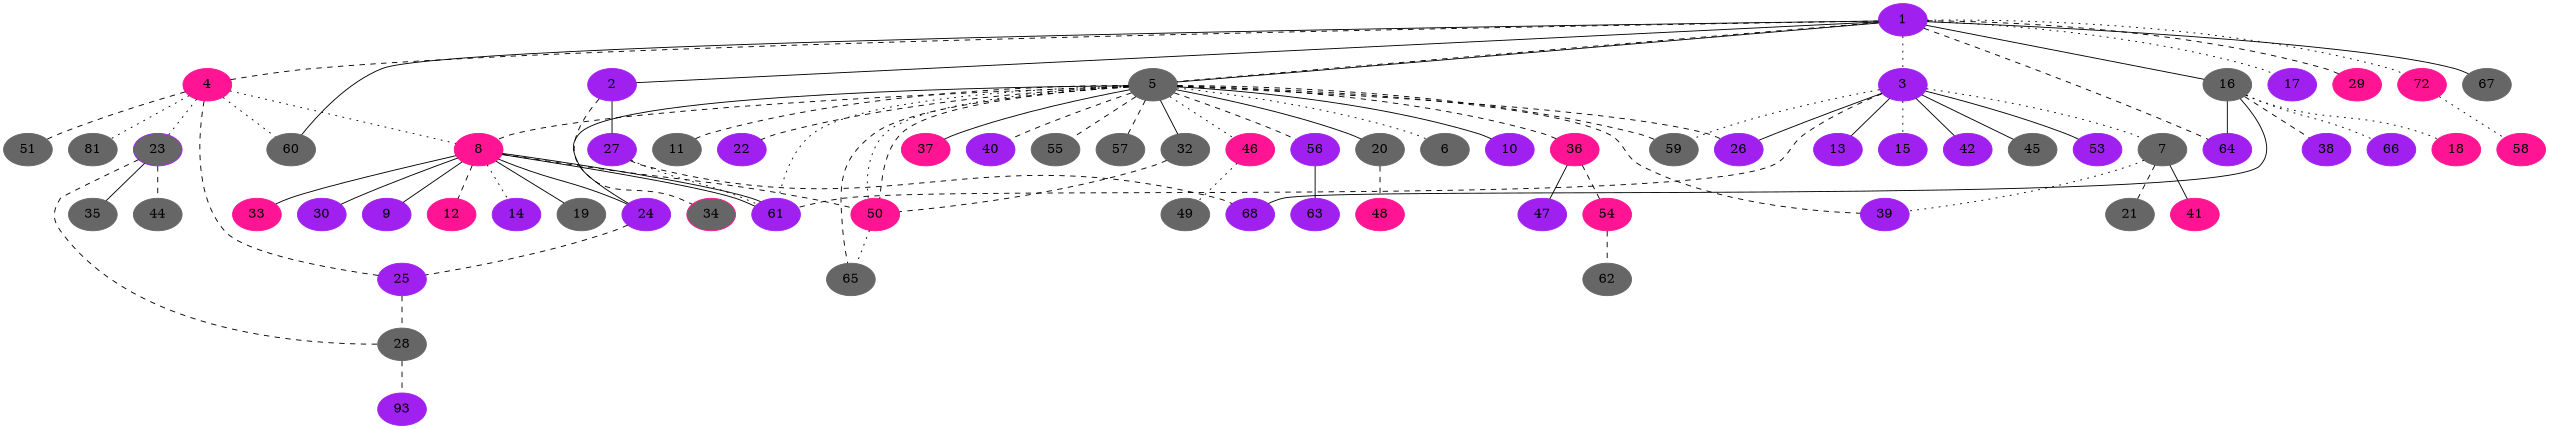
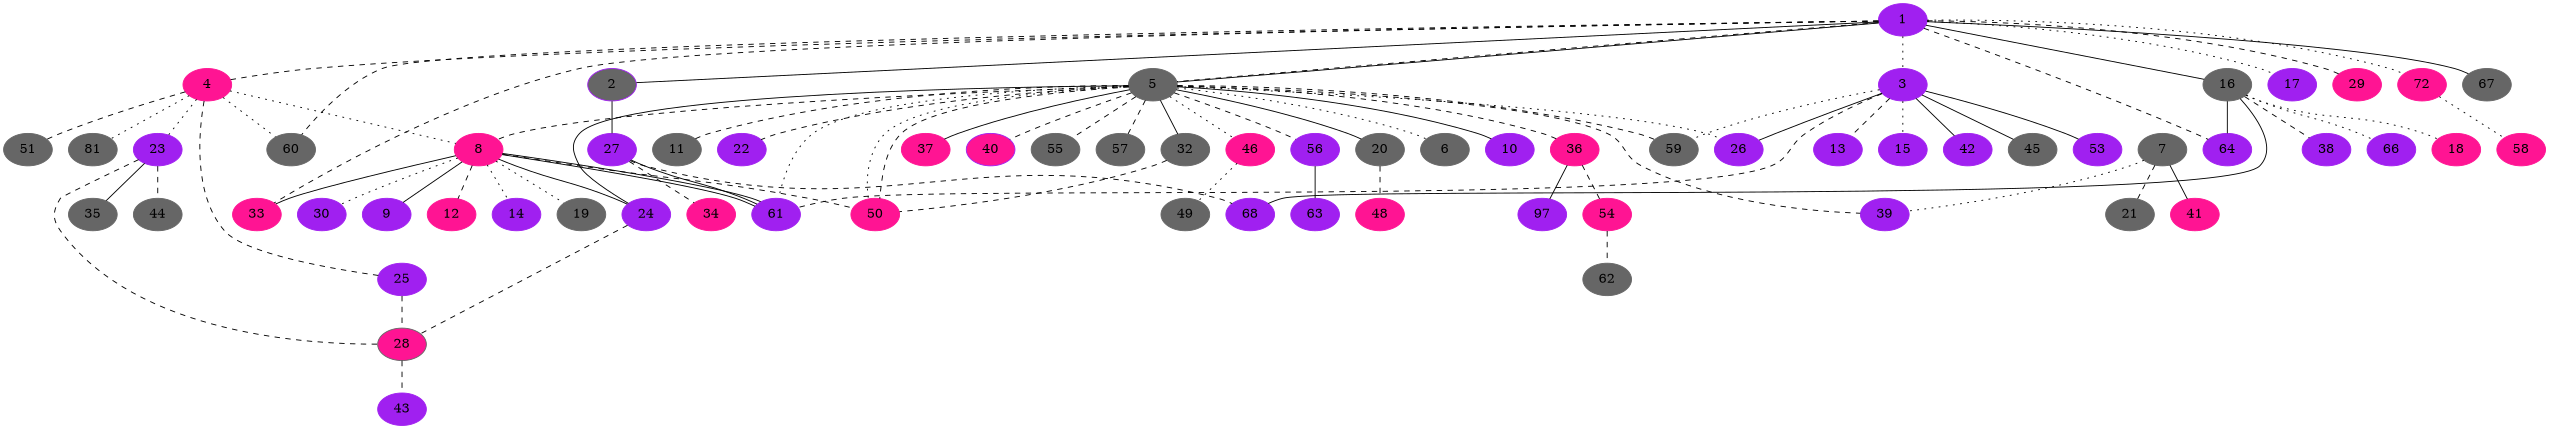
(1077, 35) -> (1077, 35)
none -> (734, 54)
(612, 85) -> (612, 85)
(2037, 108) -> none
(1559, 112) -> (1559, 112)
(1870, 117) -> (1870, 117)
(158, 150) -> (158, 150)
(991, 150) -> (991, 150)
(399, 180) -> (399, 180)
(530, 182) -> (530, 182)
(694, 182) -> (694, 182)
(615, 189) -> (673, 189)
(711, 215) -> (711, 215)
(1542, 215) -> (1542, 215)
(528, 255) -> (524, 280)
(851, 279) -> none
(402, 344) -> (402, 344)
(402, 409) -> (402, 409)
